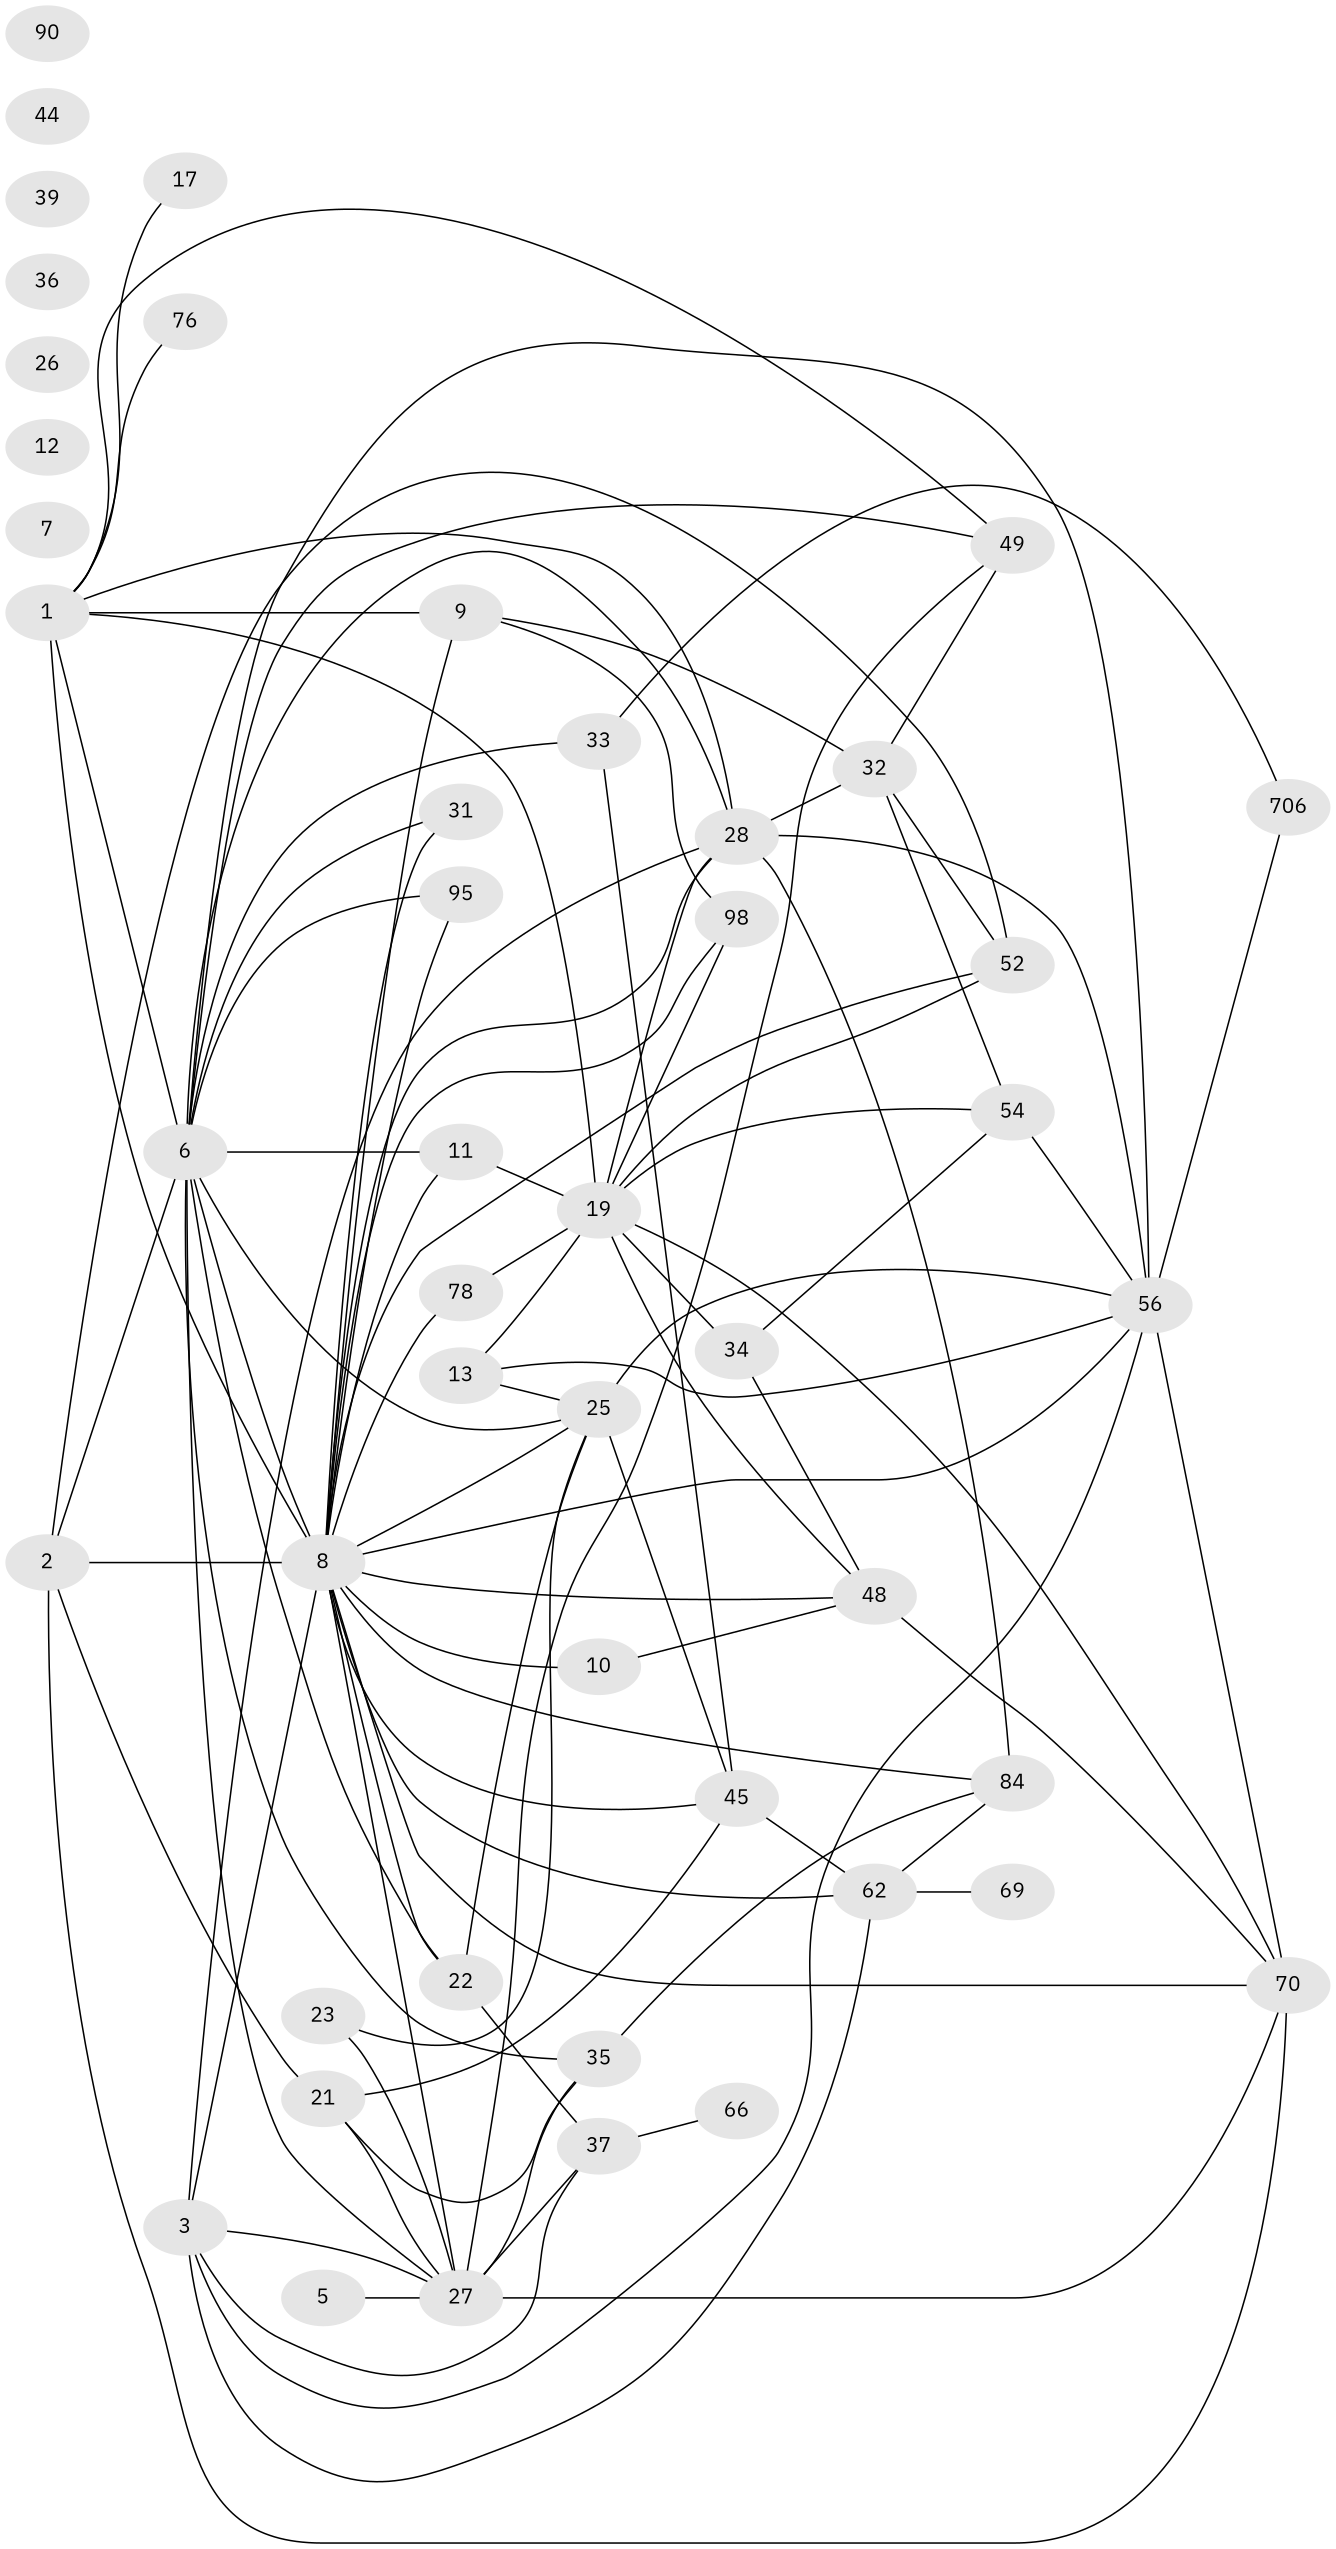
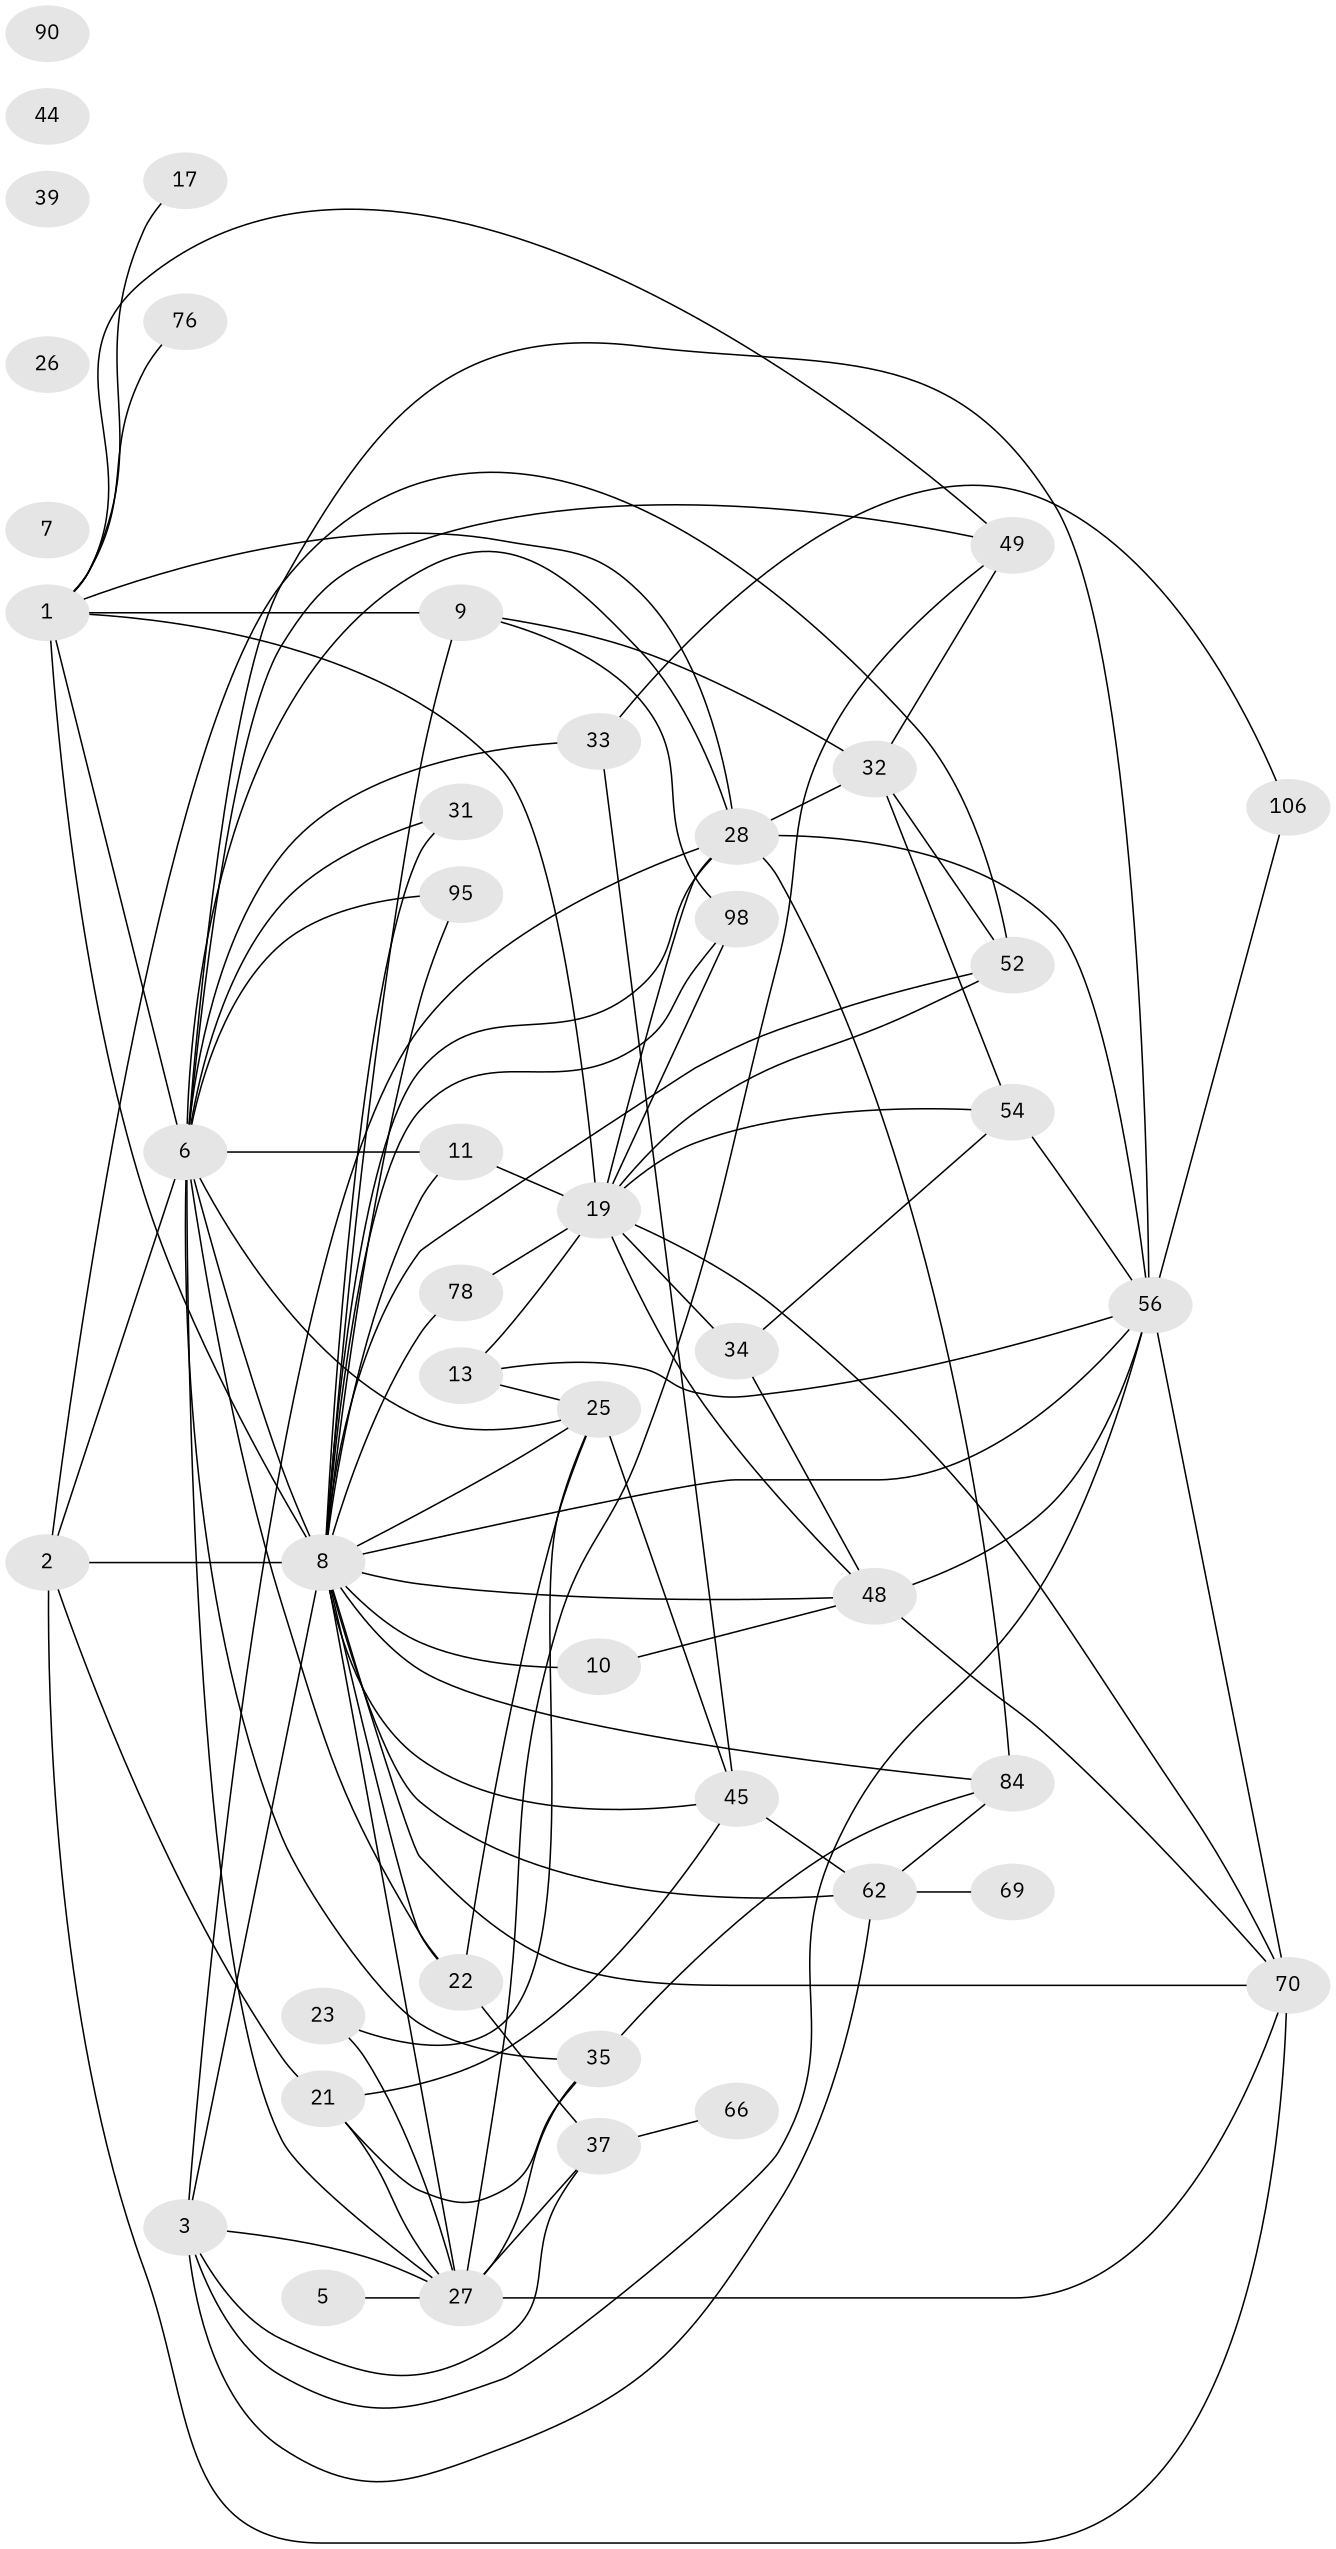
(47, 282) -> none
(47, 447) -> none
(1288, 807) -> (1288, 807)
(847, 1272) -> (1063, 1491)
